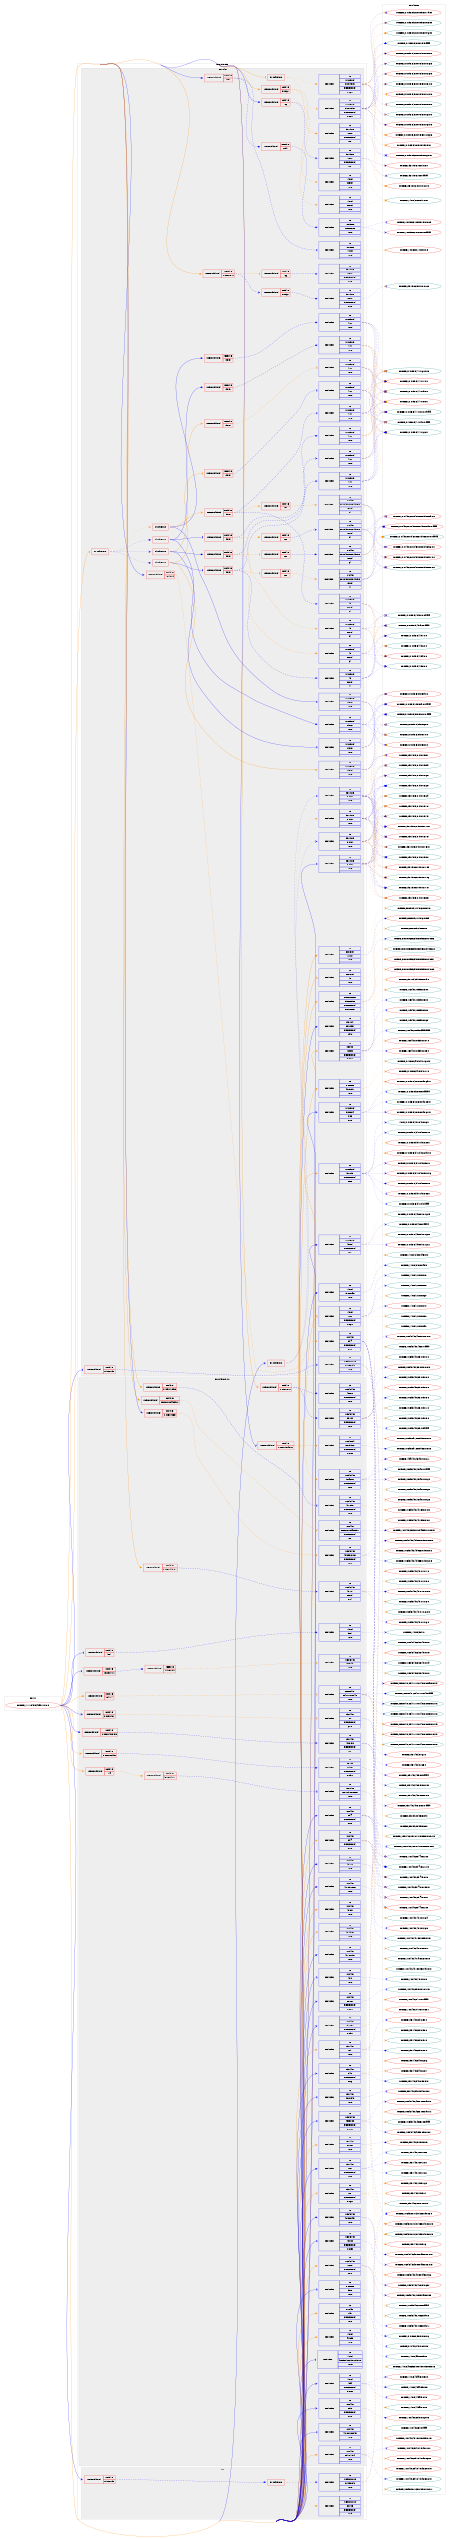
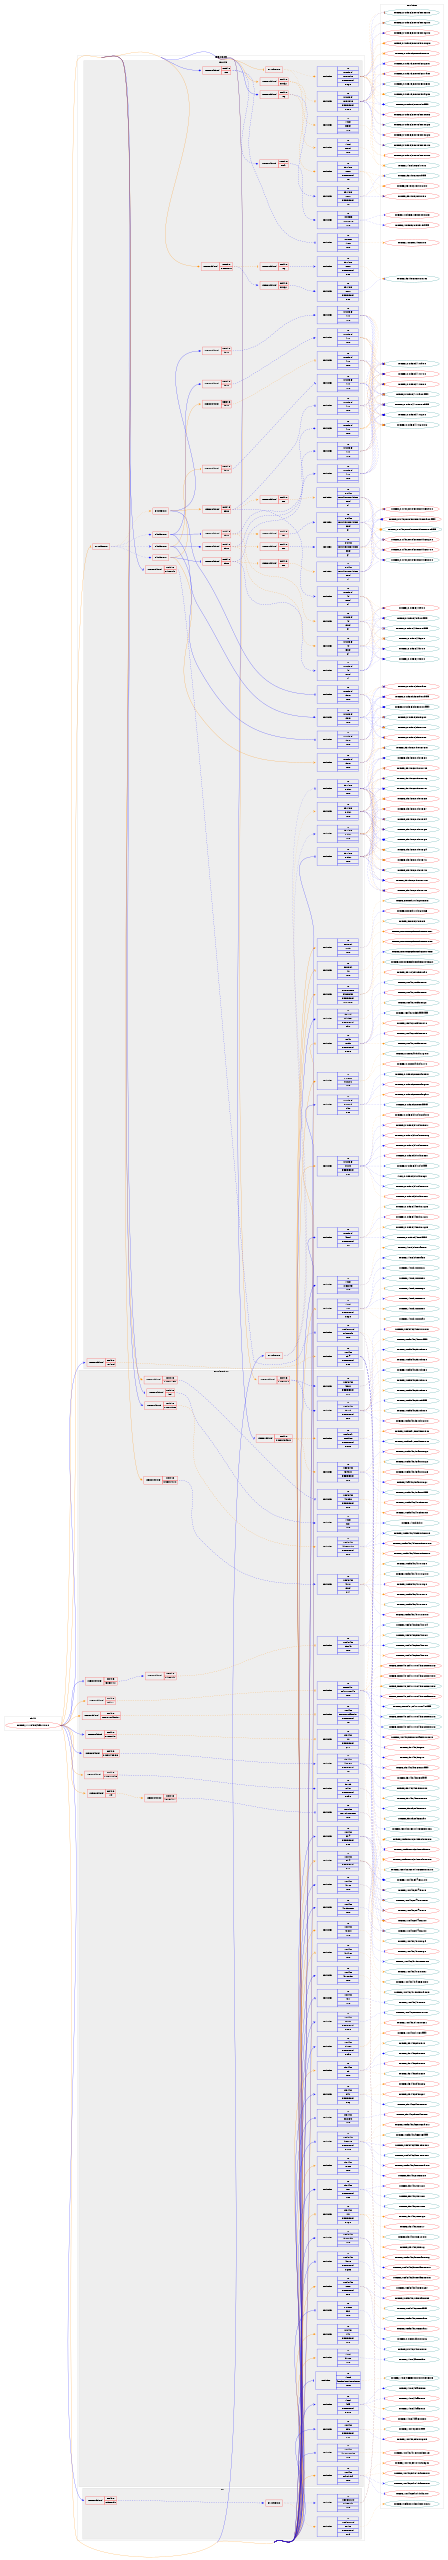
none -> (412, 2155)
